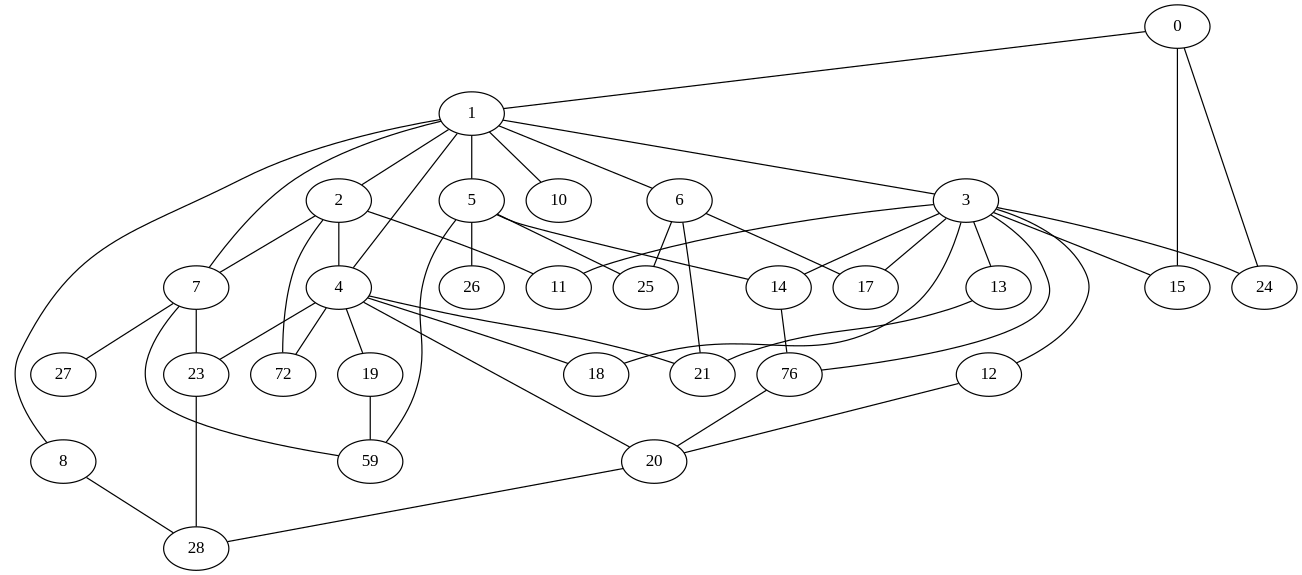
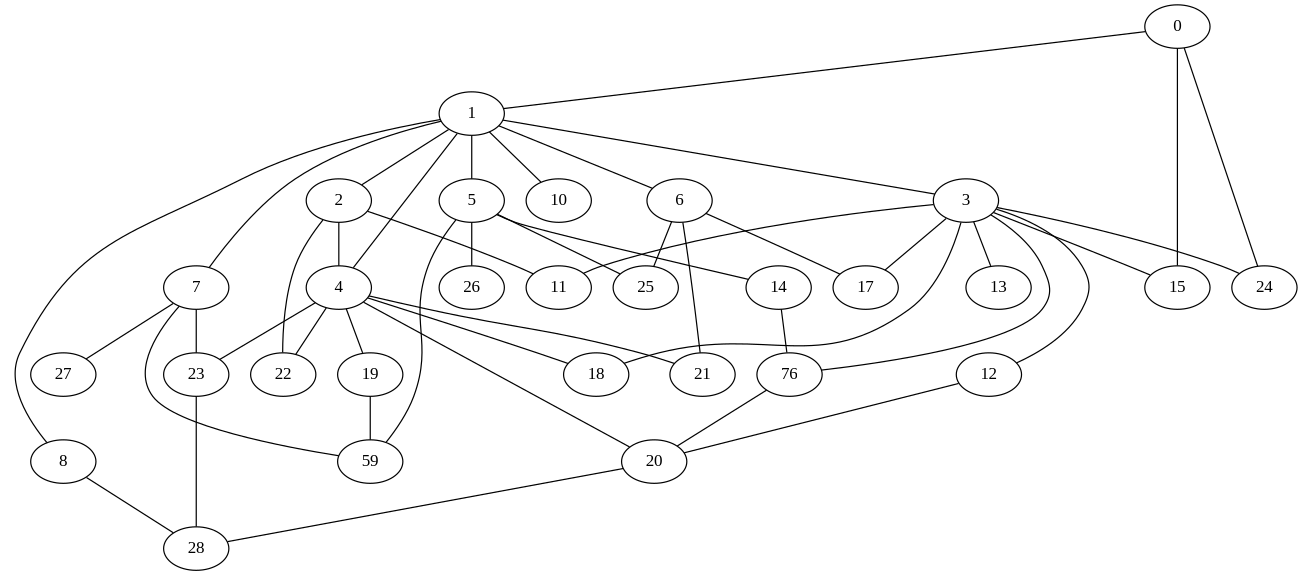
(872, 243) -> none
(268, 244) -> none
(850, 330) -> none
(283, 375) -> (283, 375)
